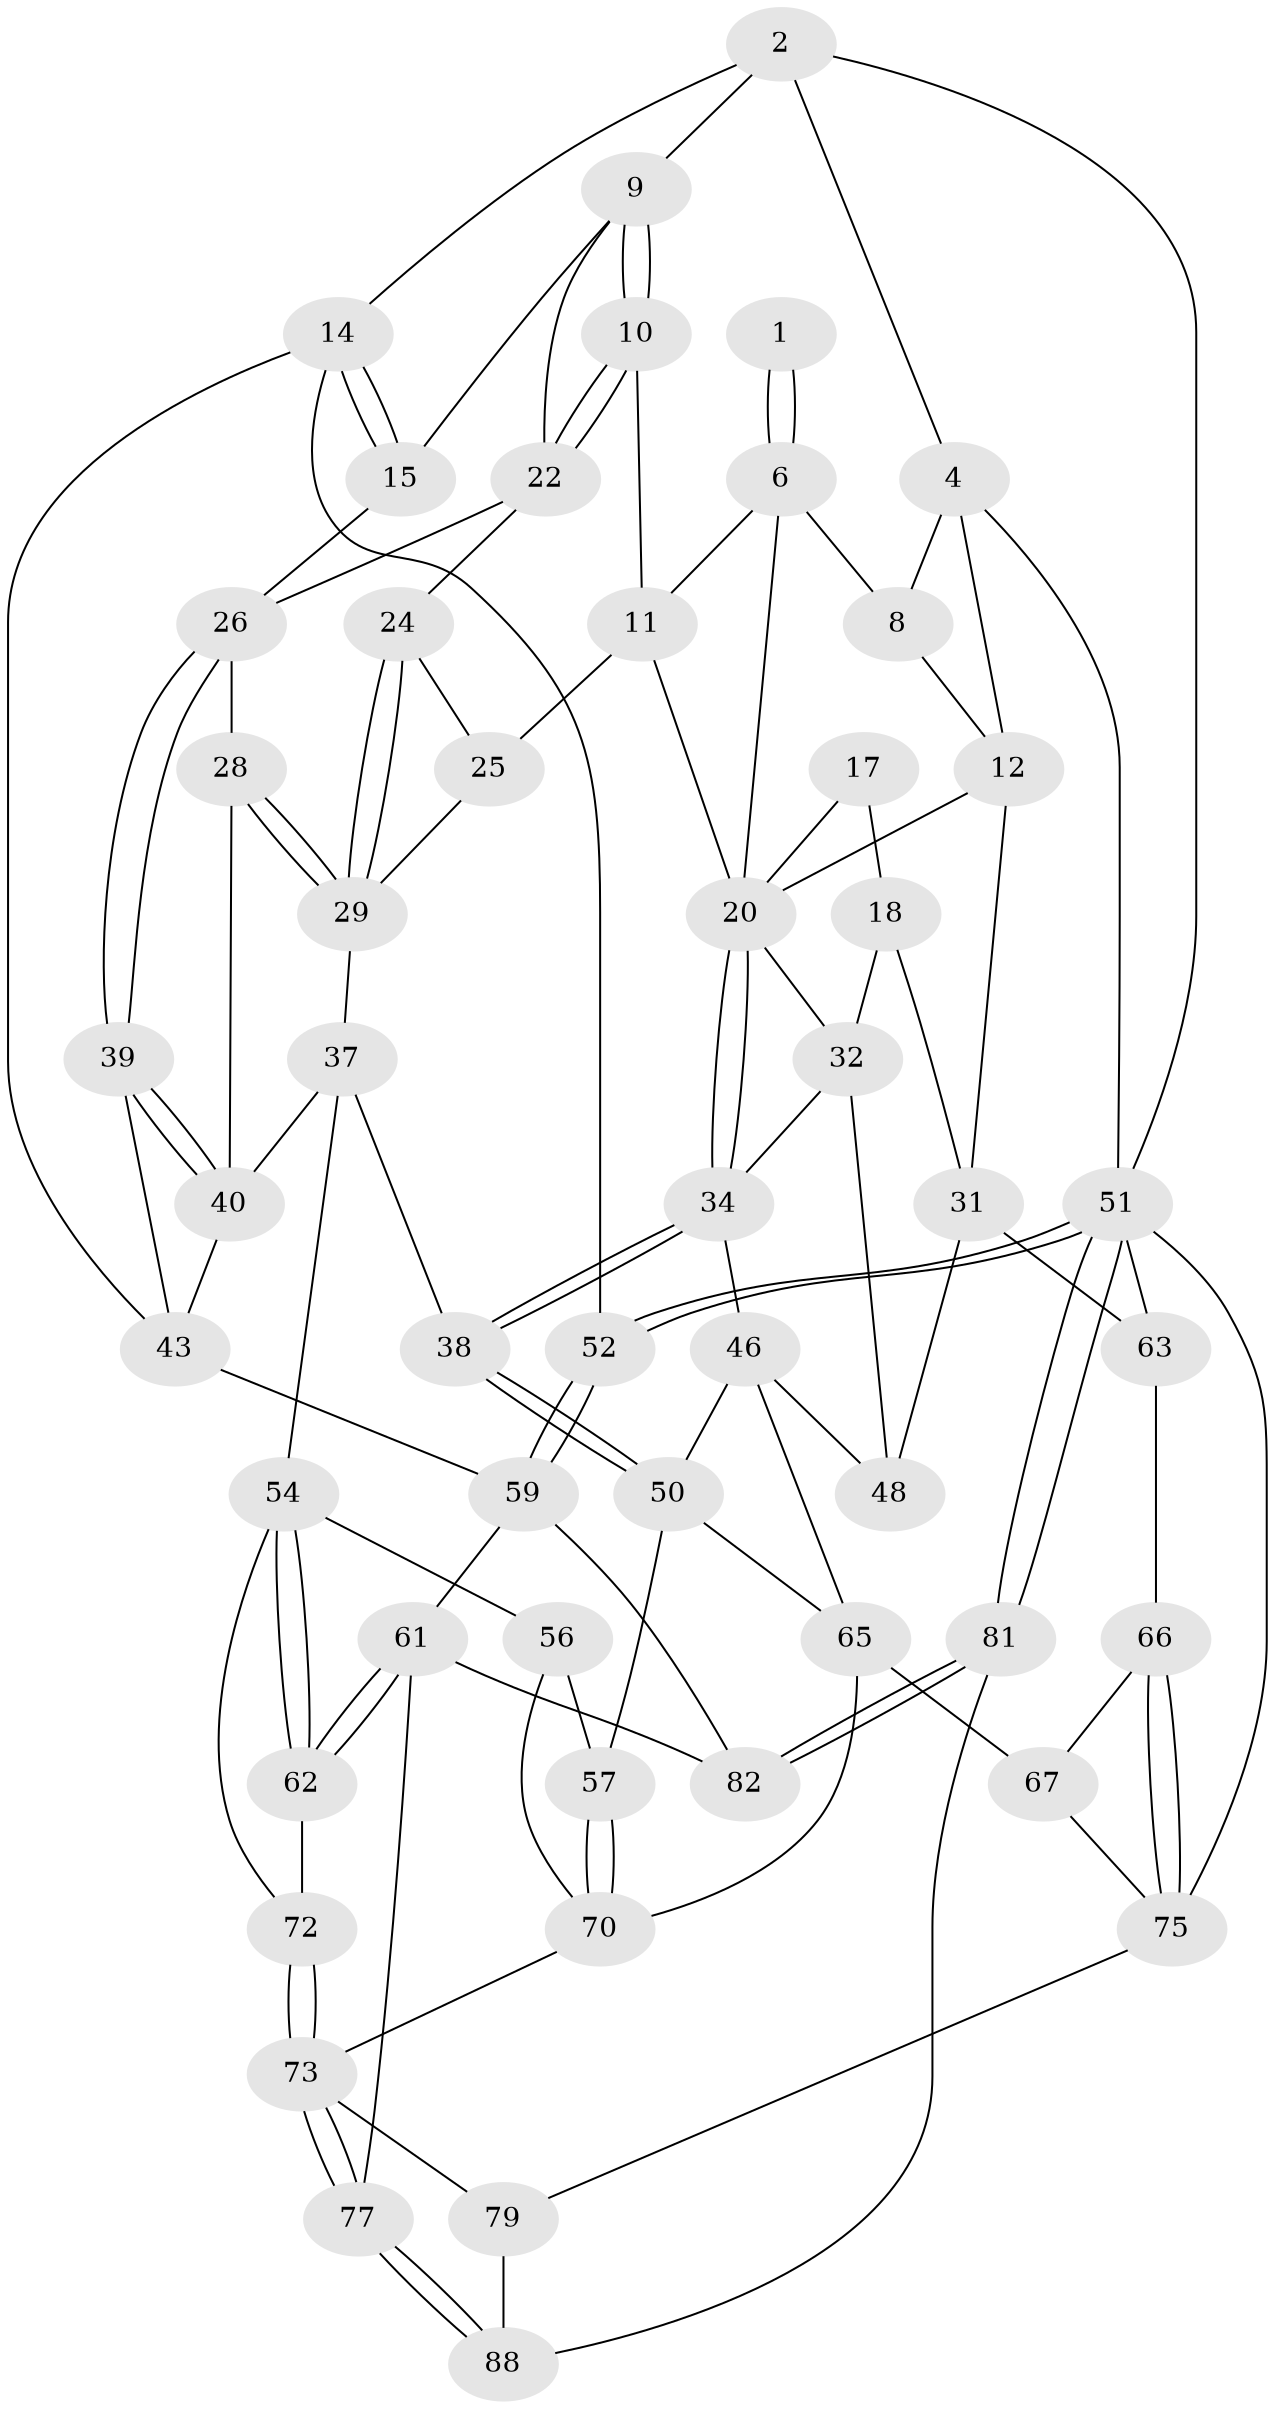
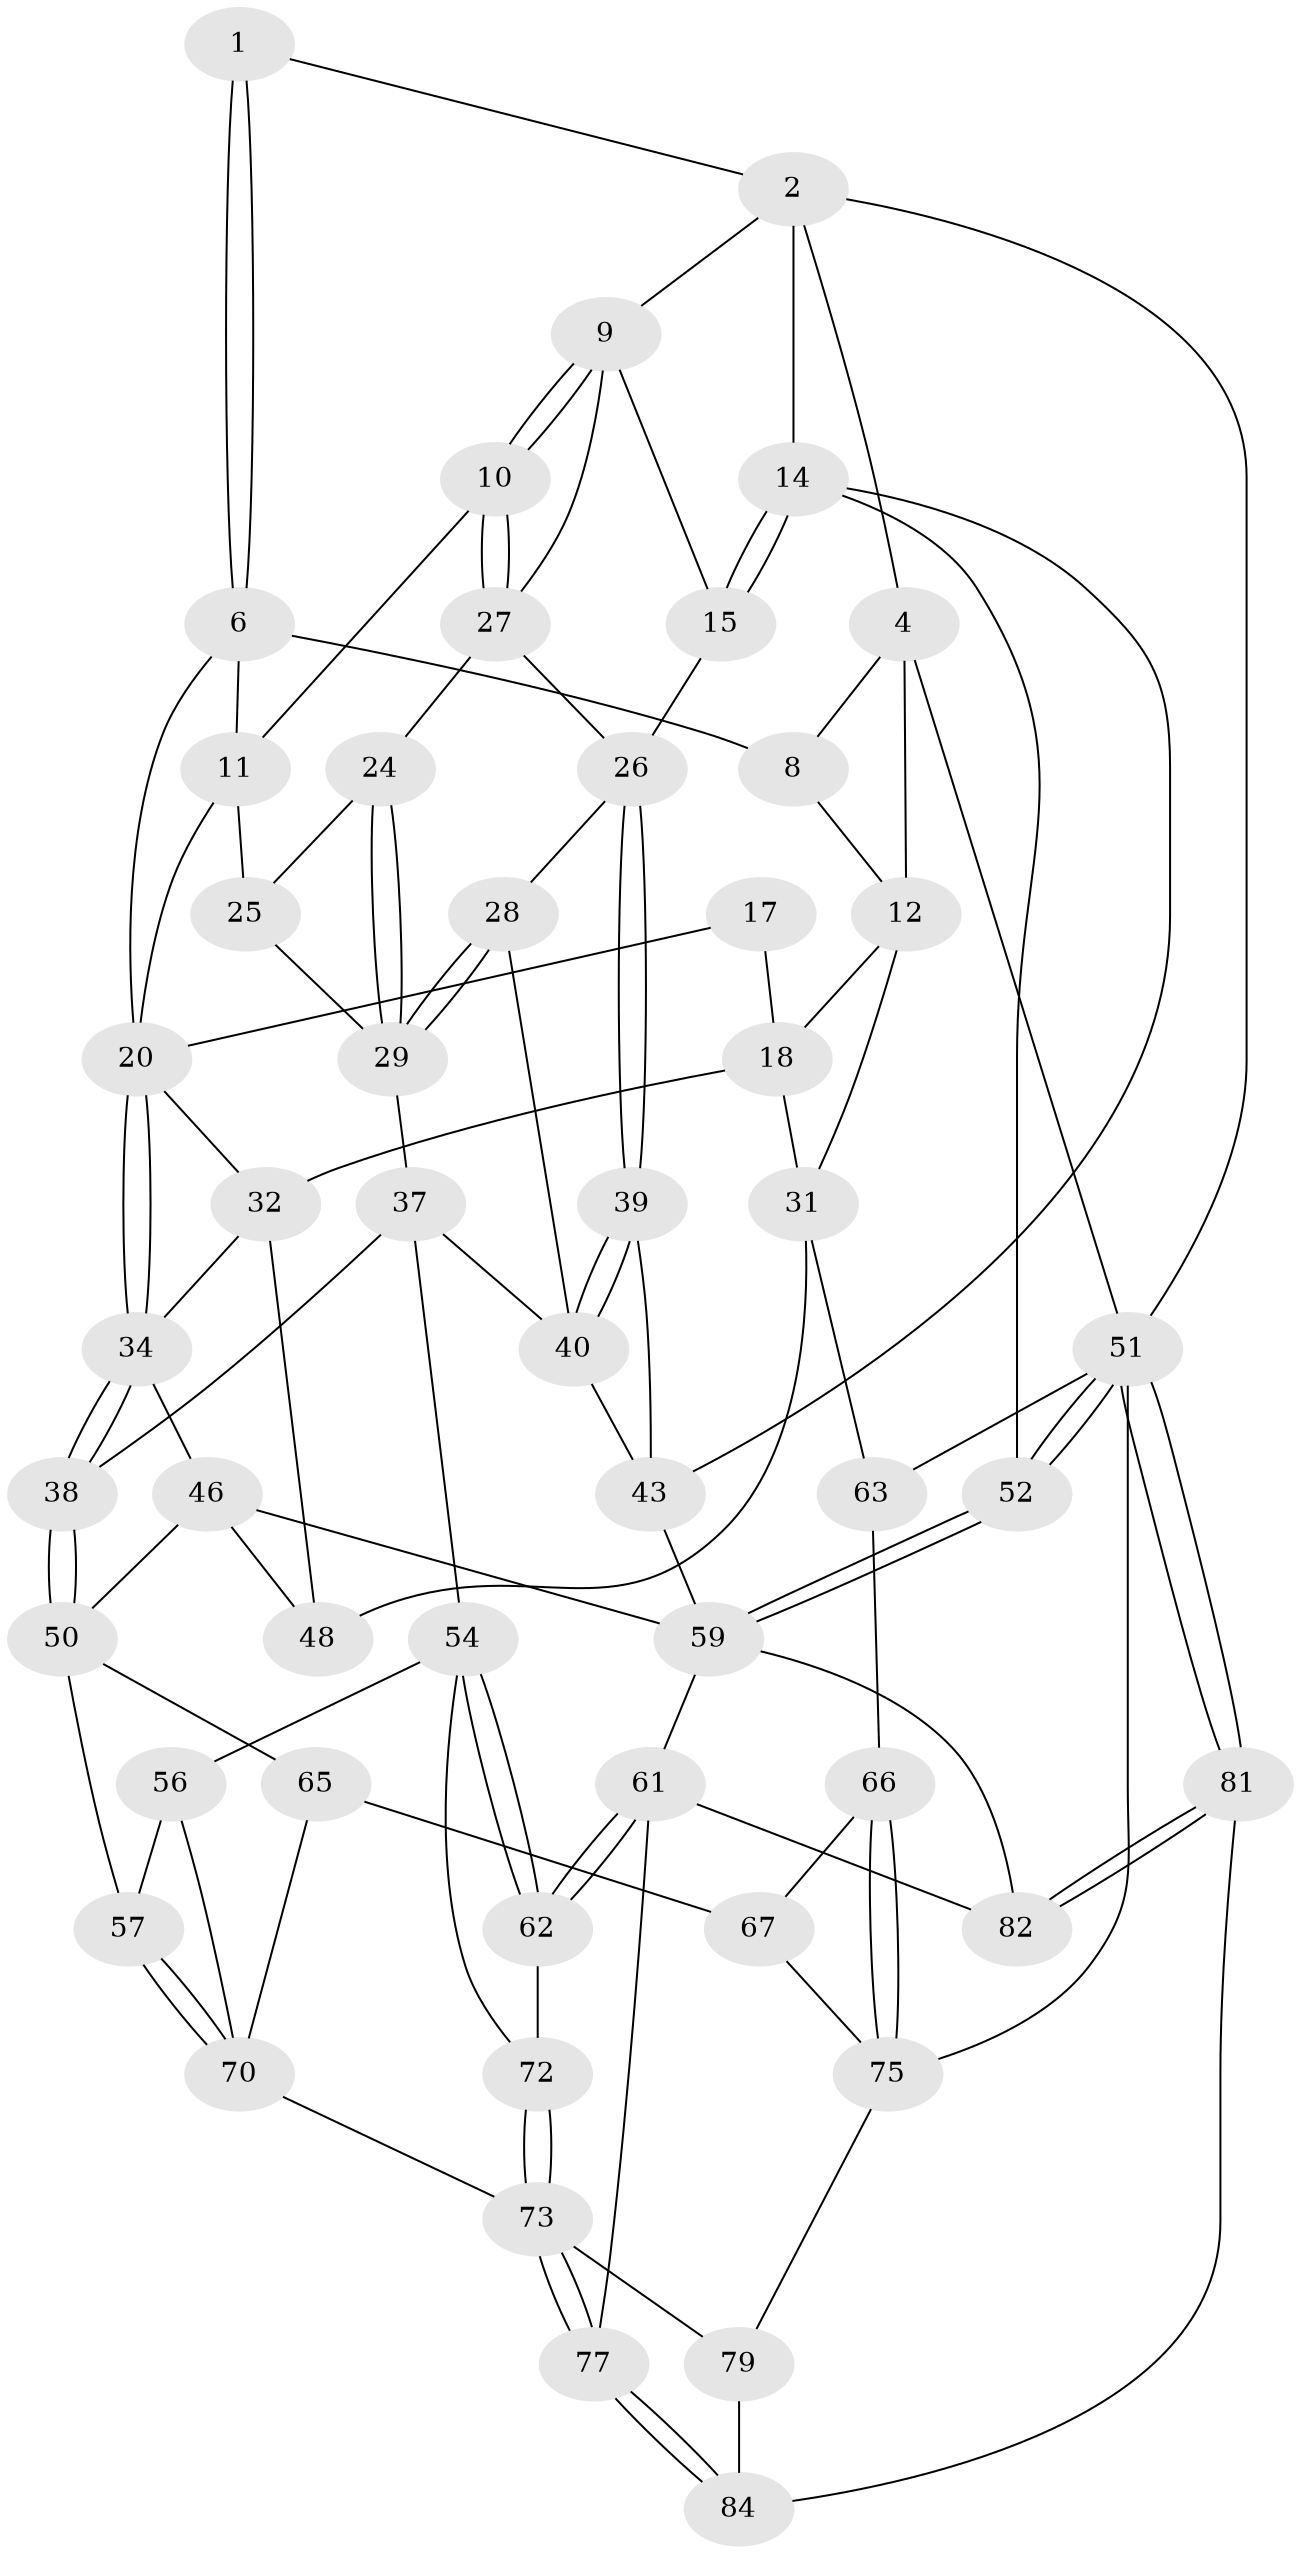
none -> (516, 117)
(546, 479) -> (495, 624)
(889, 834) -> (842, 987)
(800, 1494) -> (468, 1570)
(503, 2364) -> (739, 2509)
